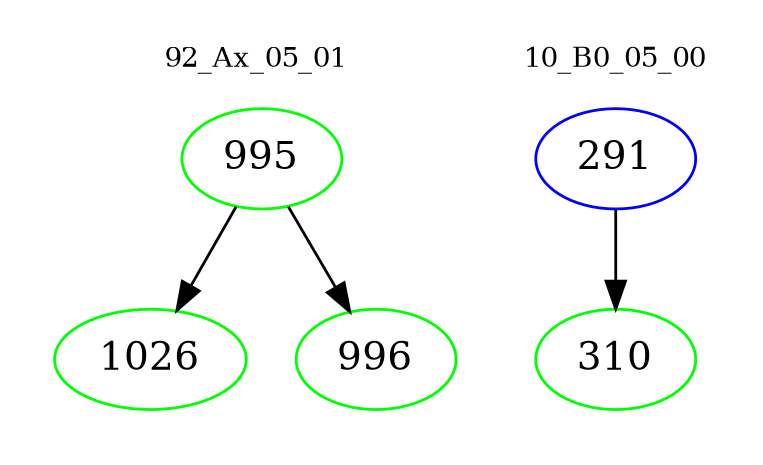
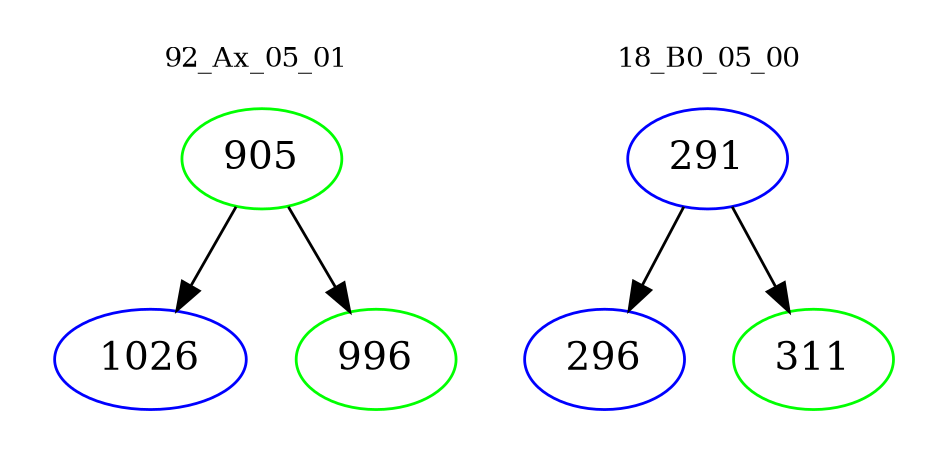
(616, 60) -> (709, 60)
(262, 159) -> (262, 159)
(150, 359) -> (150, 359)
none -> (605, 359)
(616, 359) -> (814, 359)
